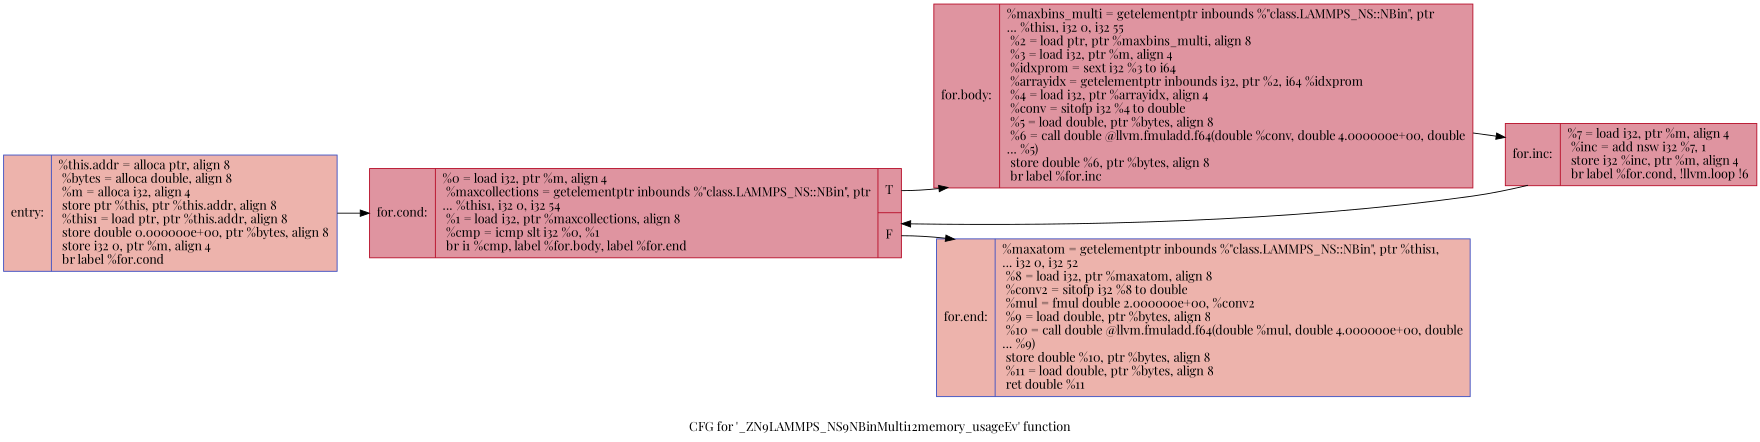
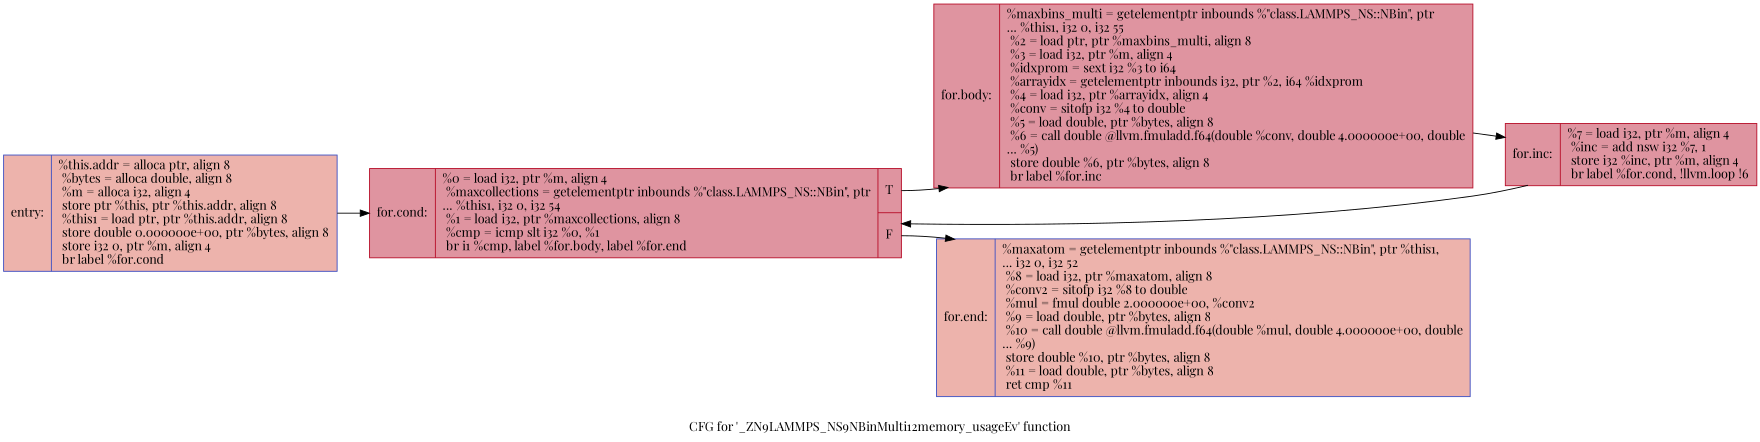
(1044, 385) -> (1037, 385)
